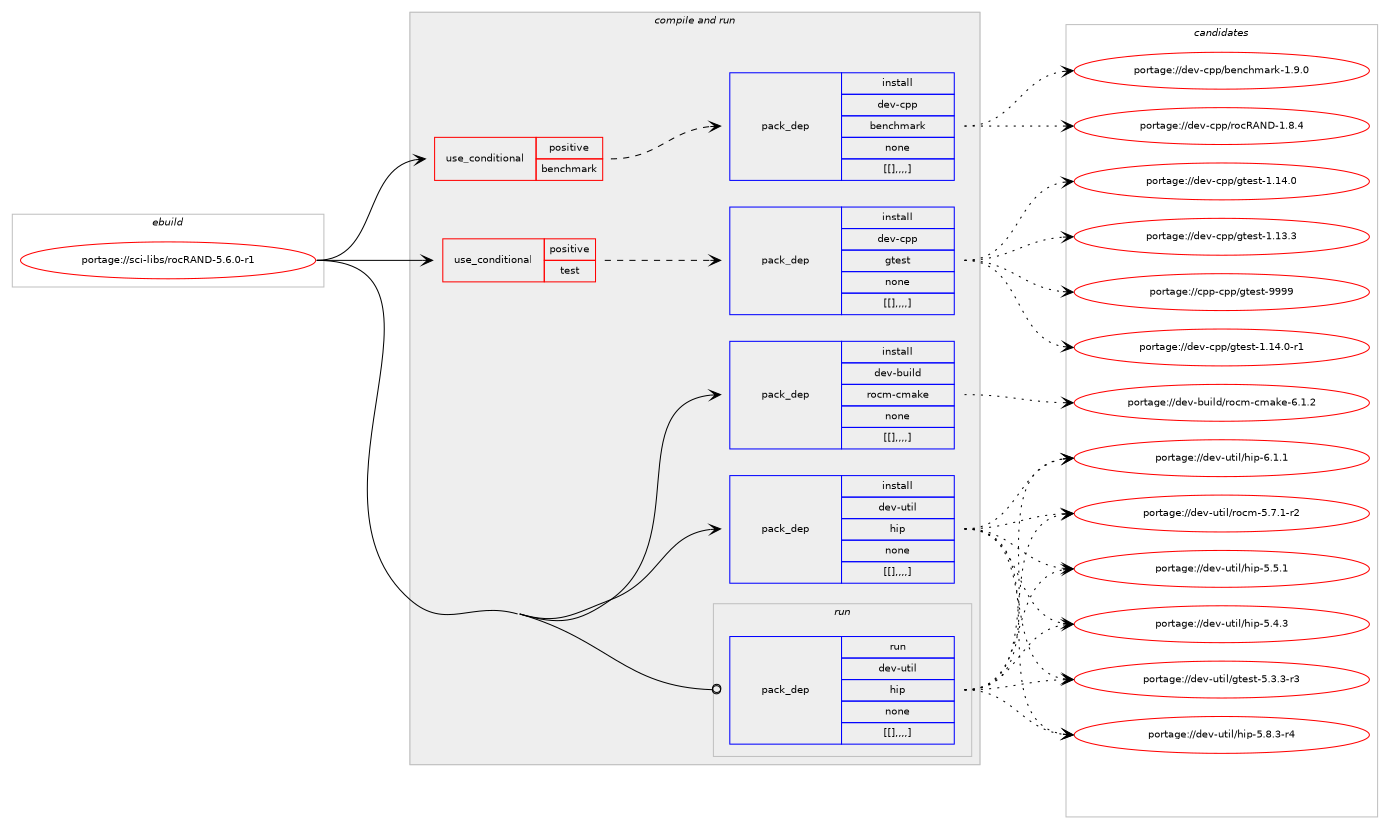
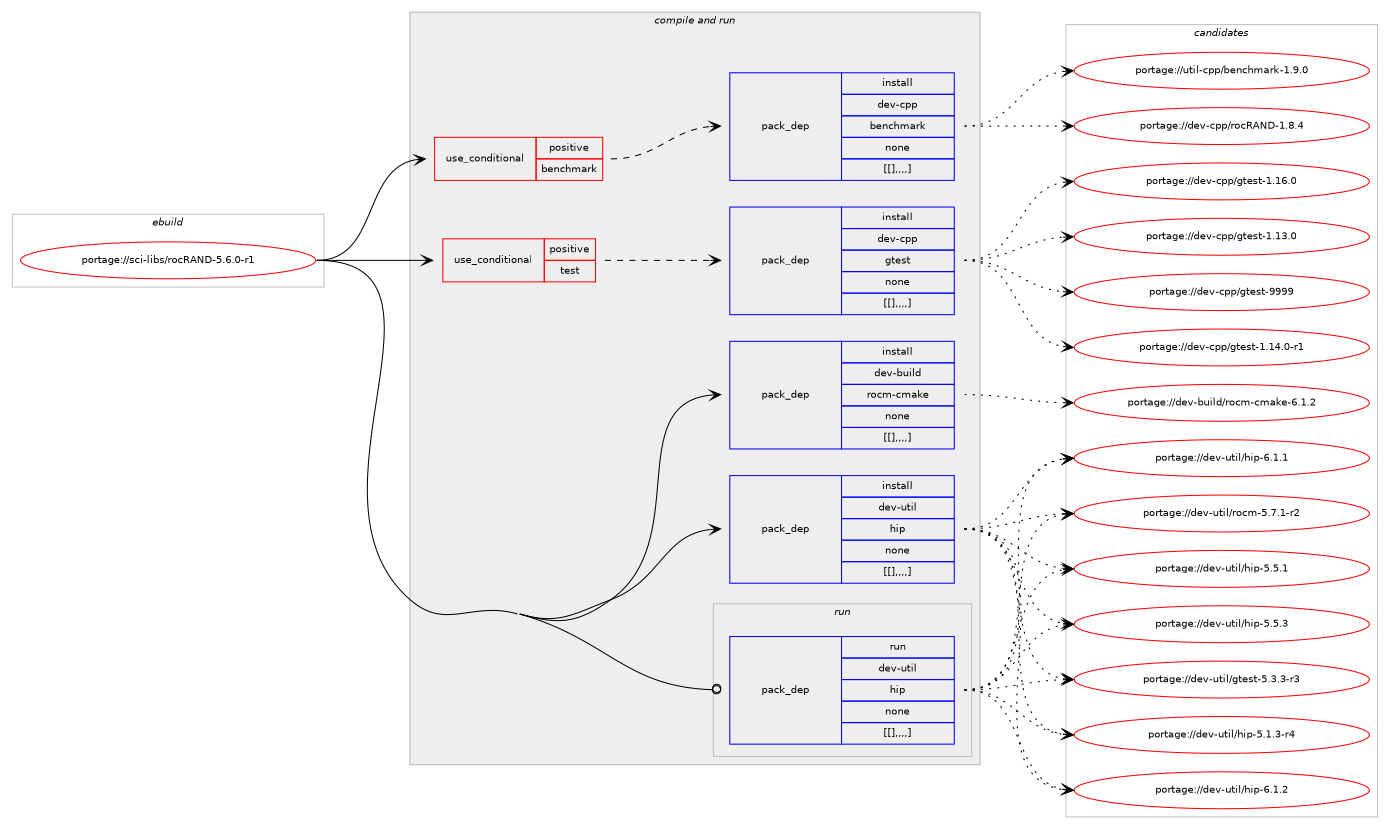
(1222, 71) -> (1222, 71)
(1222, 181) -> (1222, 181)
(1222, 237) -> (1222, 237)
(1222, 292) -> (1222, 292)
(1222, 624) -> (1222, 624)
(1222, 735) -> (1222, 735)
none -> (1222, 790)
